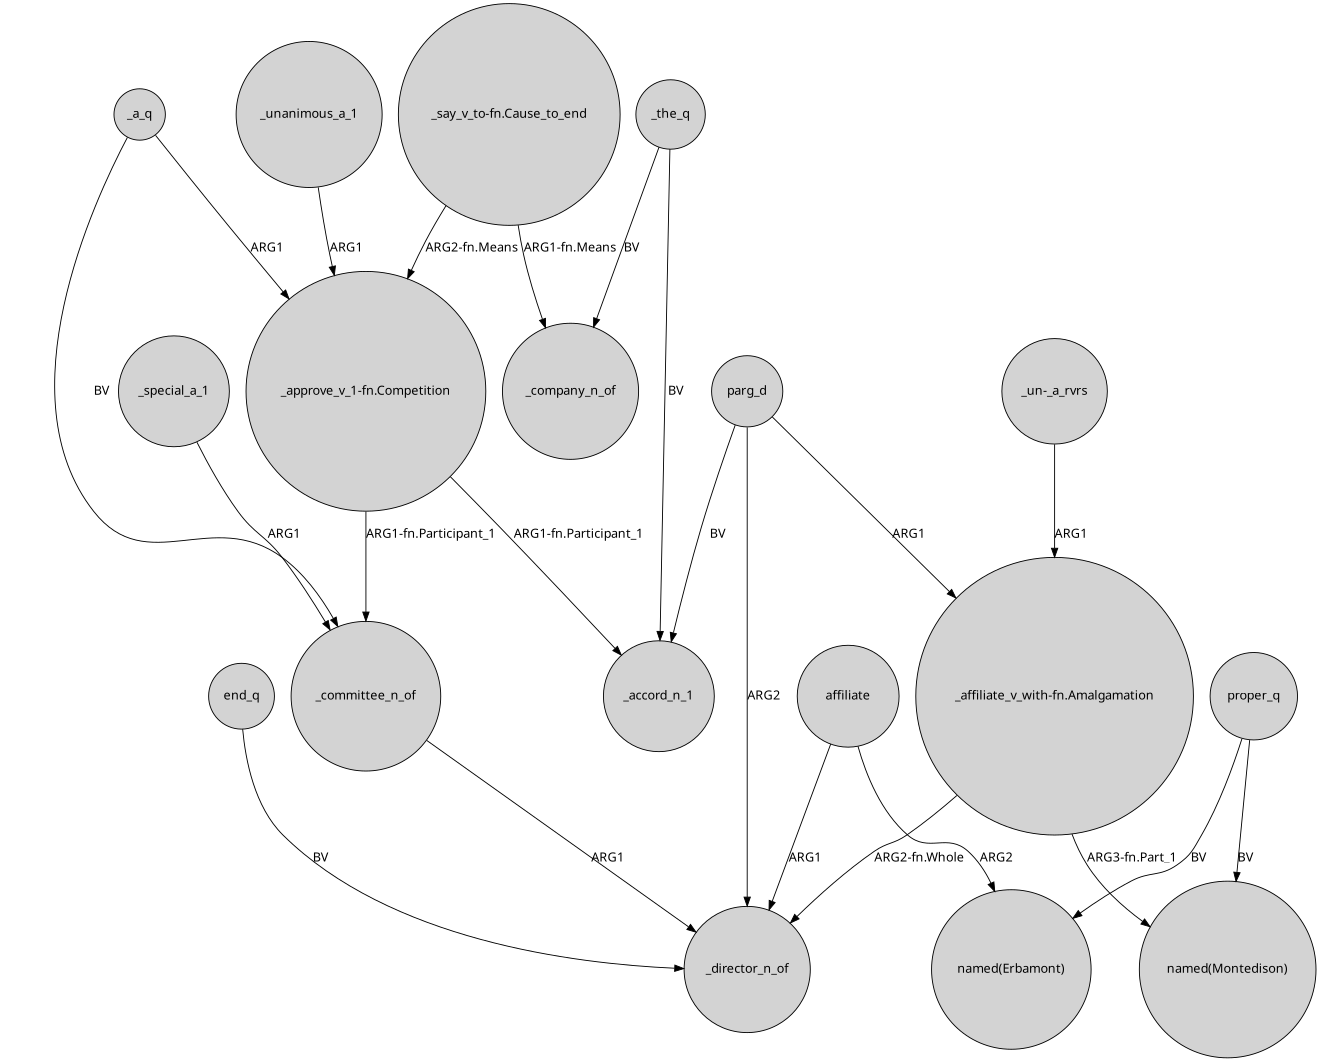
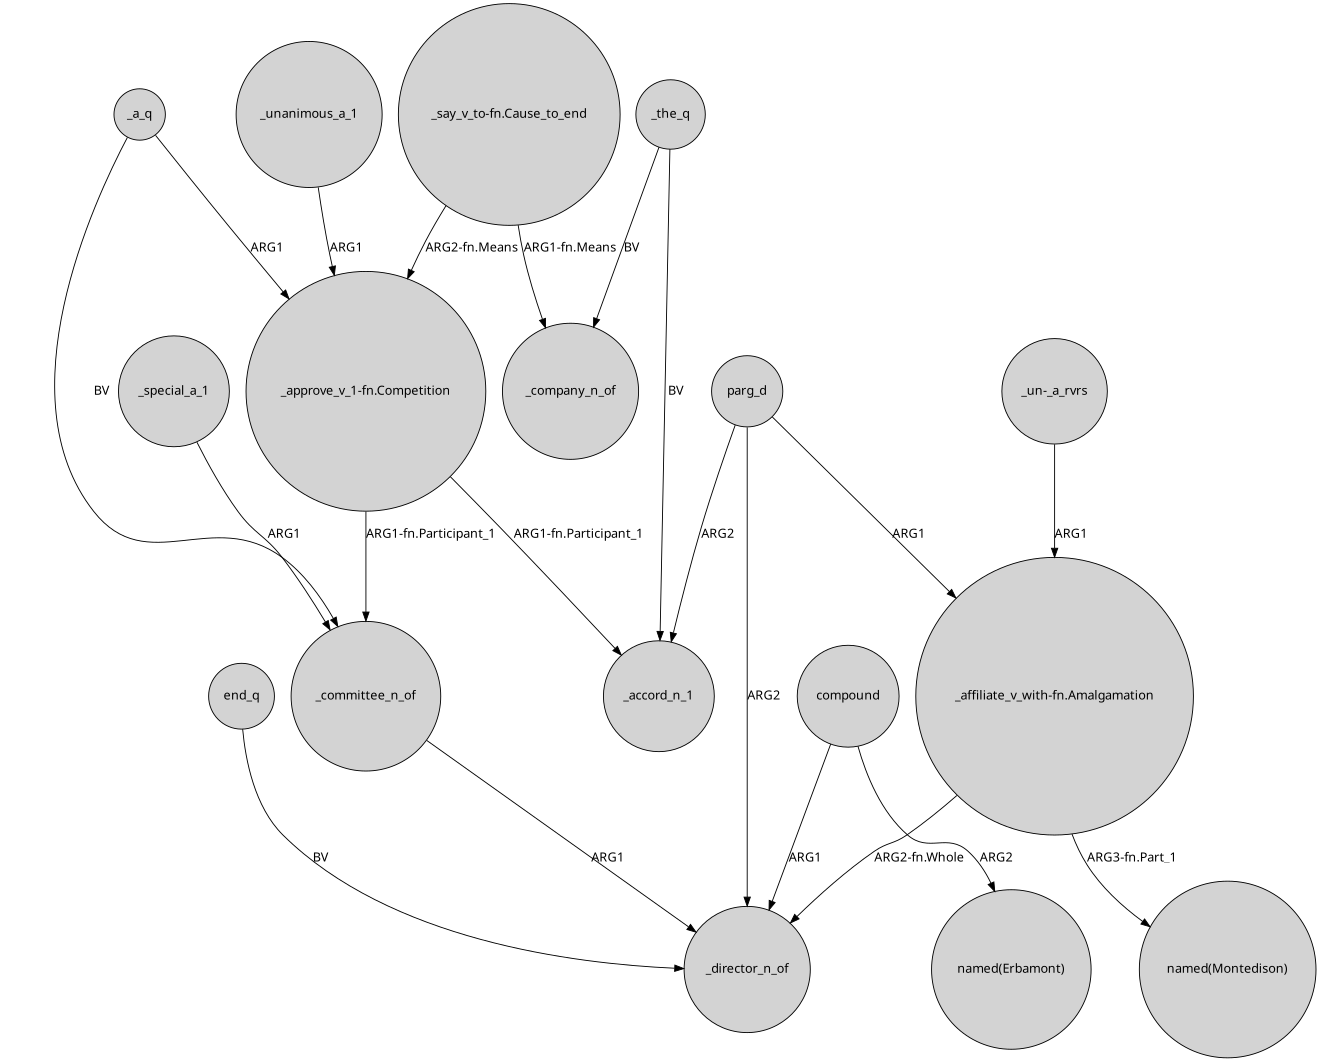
(718, 534) -> (718, 534)
(848, 696) -> (848, 696)
(1254, 696) -> none
